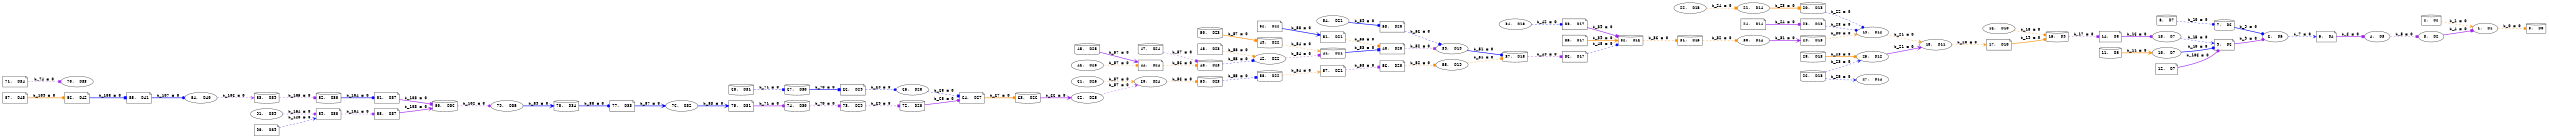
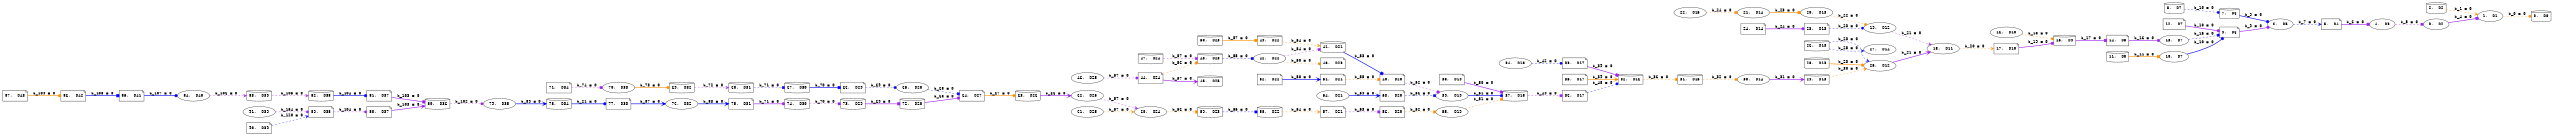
(1813, 8) -> (1817, 13)
(1844, 18) -> (1847, 20)
(1363, 24) -> (1363, 96)
(1840, 37) -> (1846, 73)
(2082, 37) -> (2090, 41)
(1903, 38) -> (1910, 38)
(2196, 41) -> (2202, 38)
(2028, 42) -> (2035, 46)
(2135, 53) -> (2143, 57)
(1238, 54) -> (1300, 64)
(2198, 55) -> (2204, 25)
(1117, 57) -> (1179, 81)
(1120, 65) -> (1120, 78)
none -> (1452, 80)
none -> (682, 88)
(296, 98) -> (289, 96)
(594, 104) -> (587, 102)
(881, 106) -> (881, 104)
